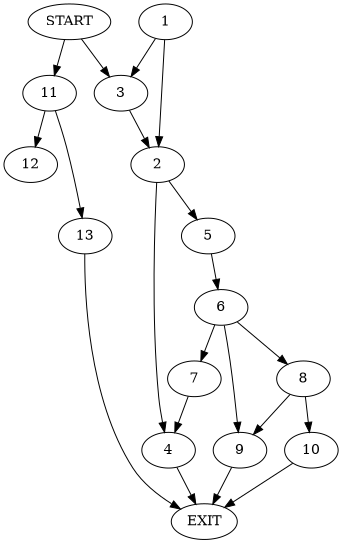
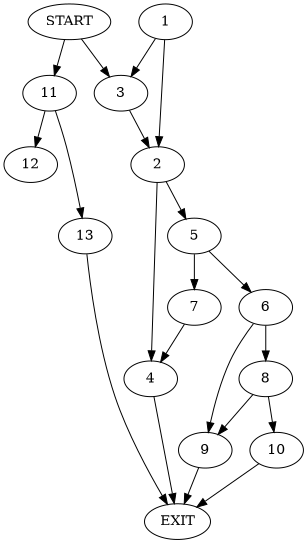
(210, 338) -> (194, 267)
